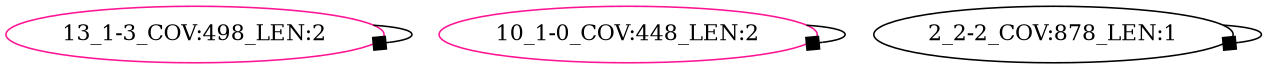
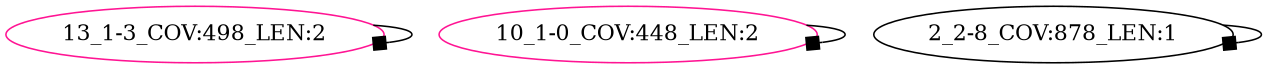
(1053, 35) -> (1053, 35)
